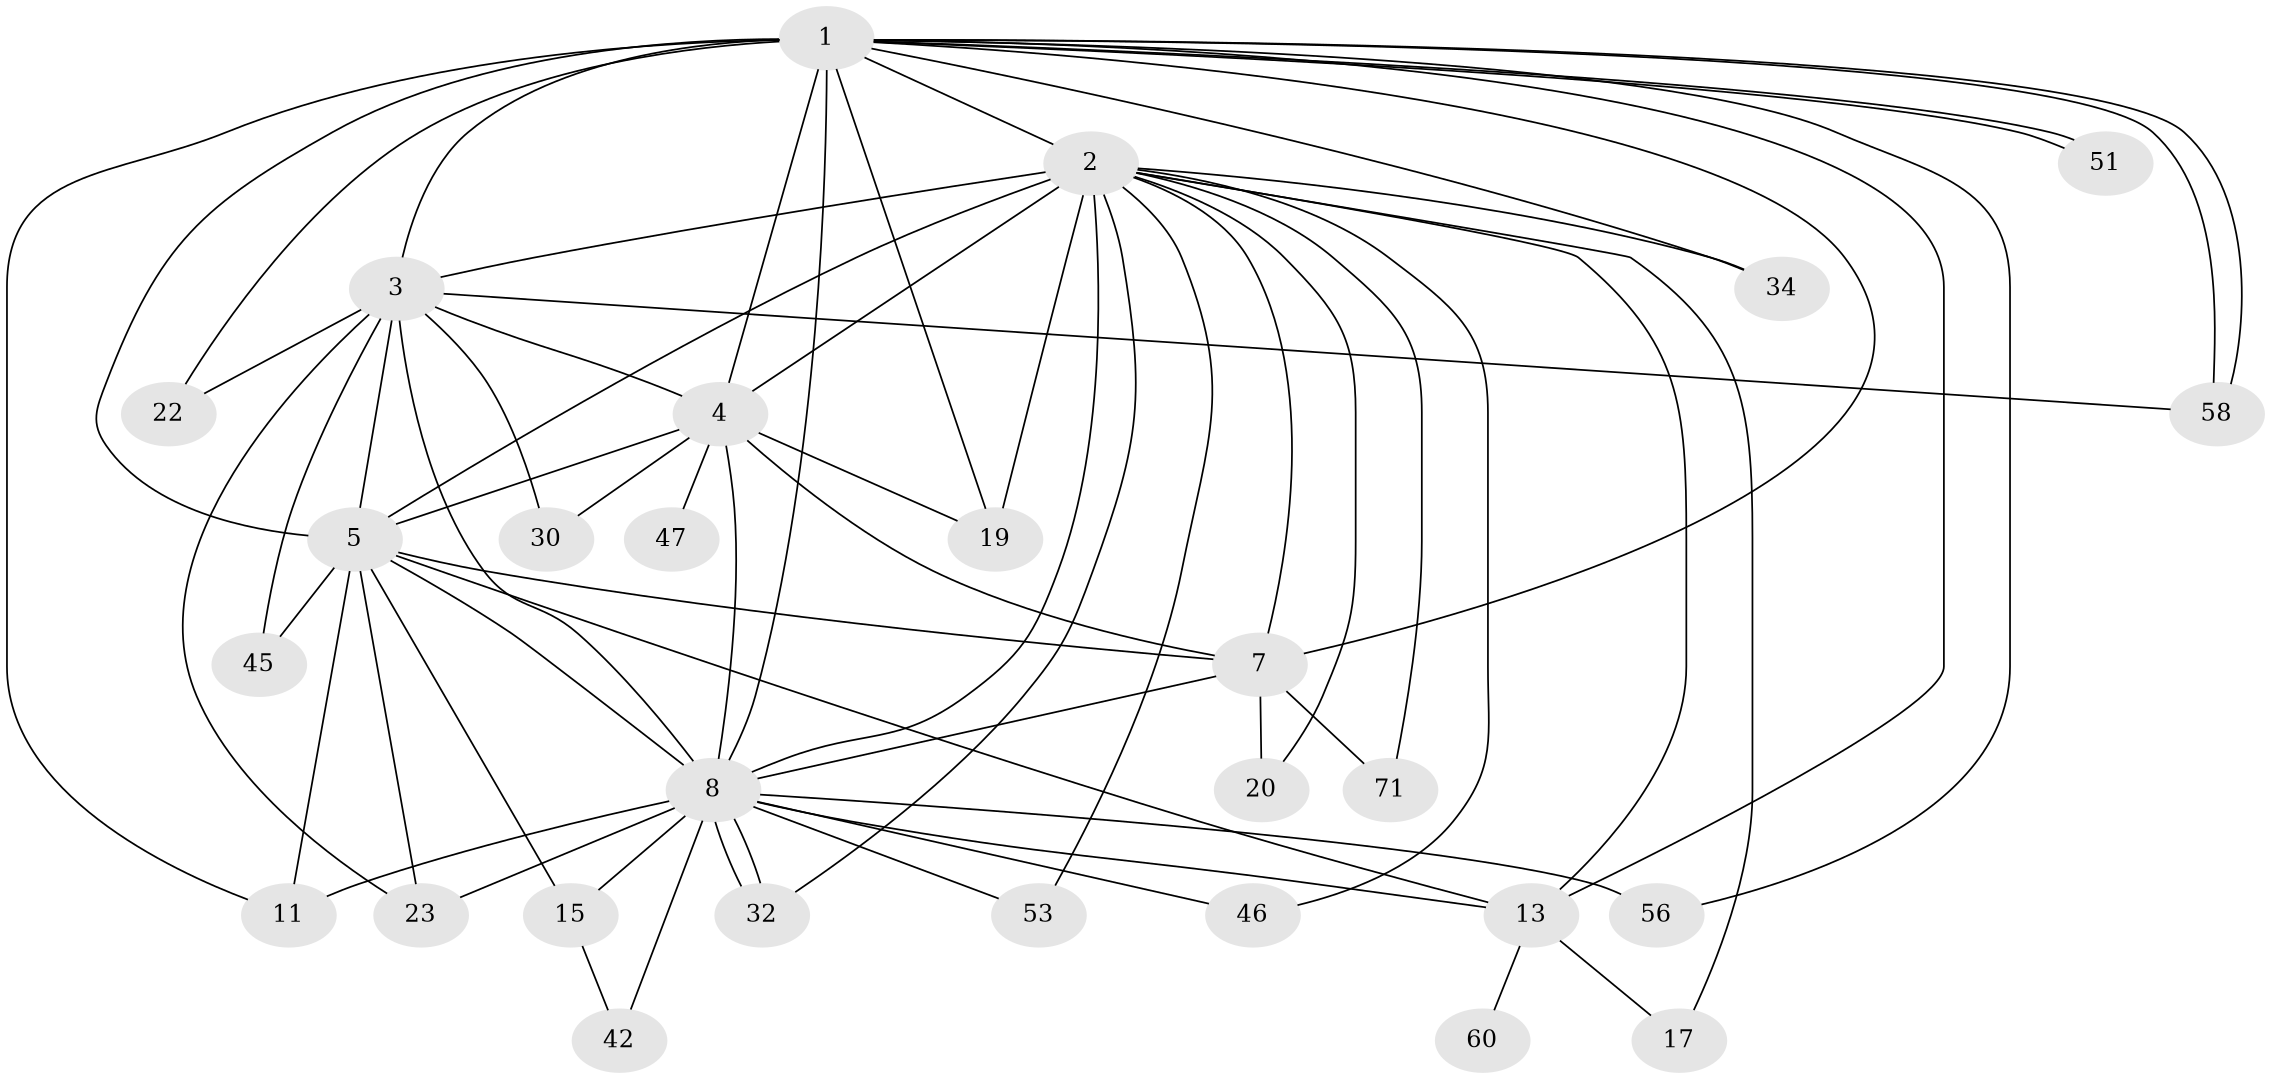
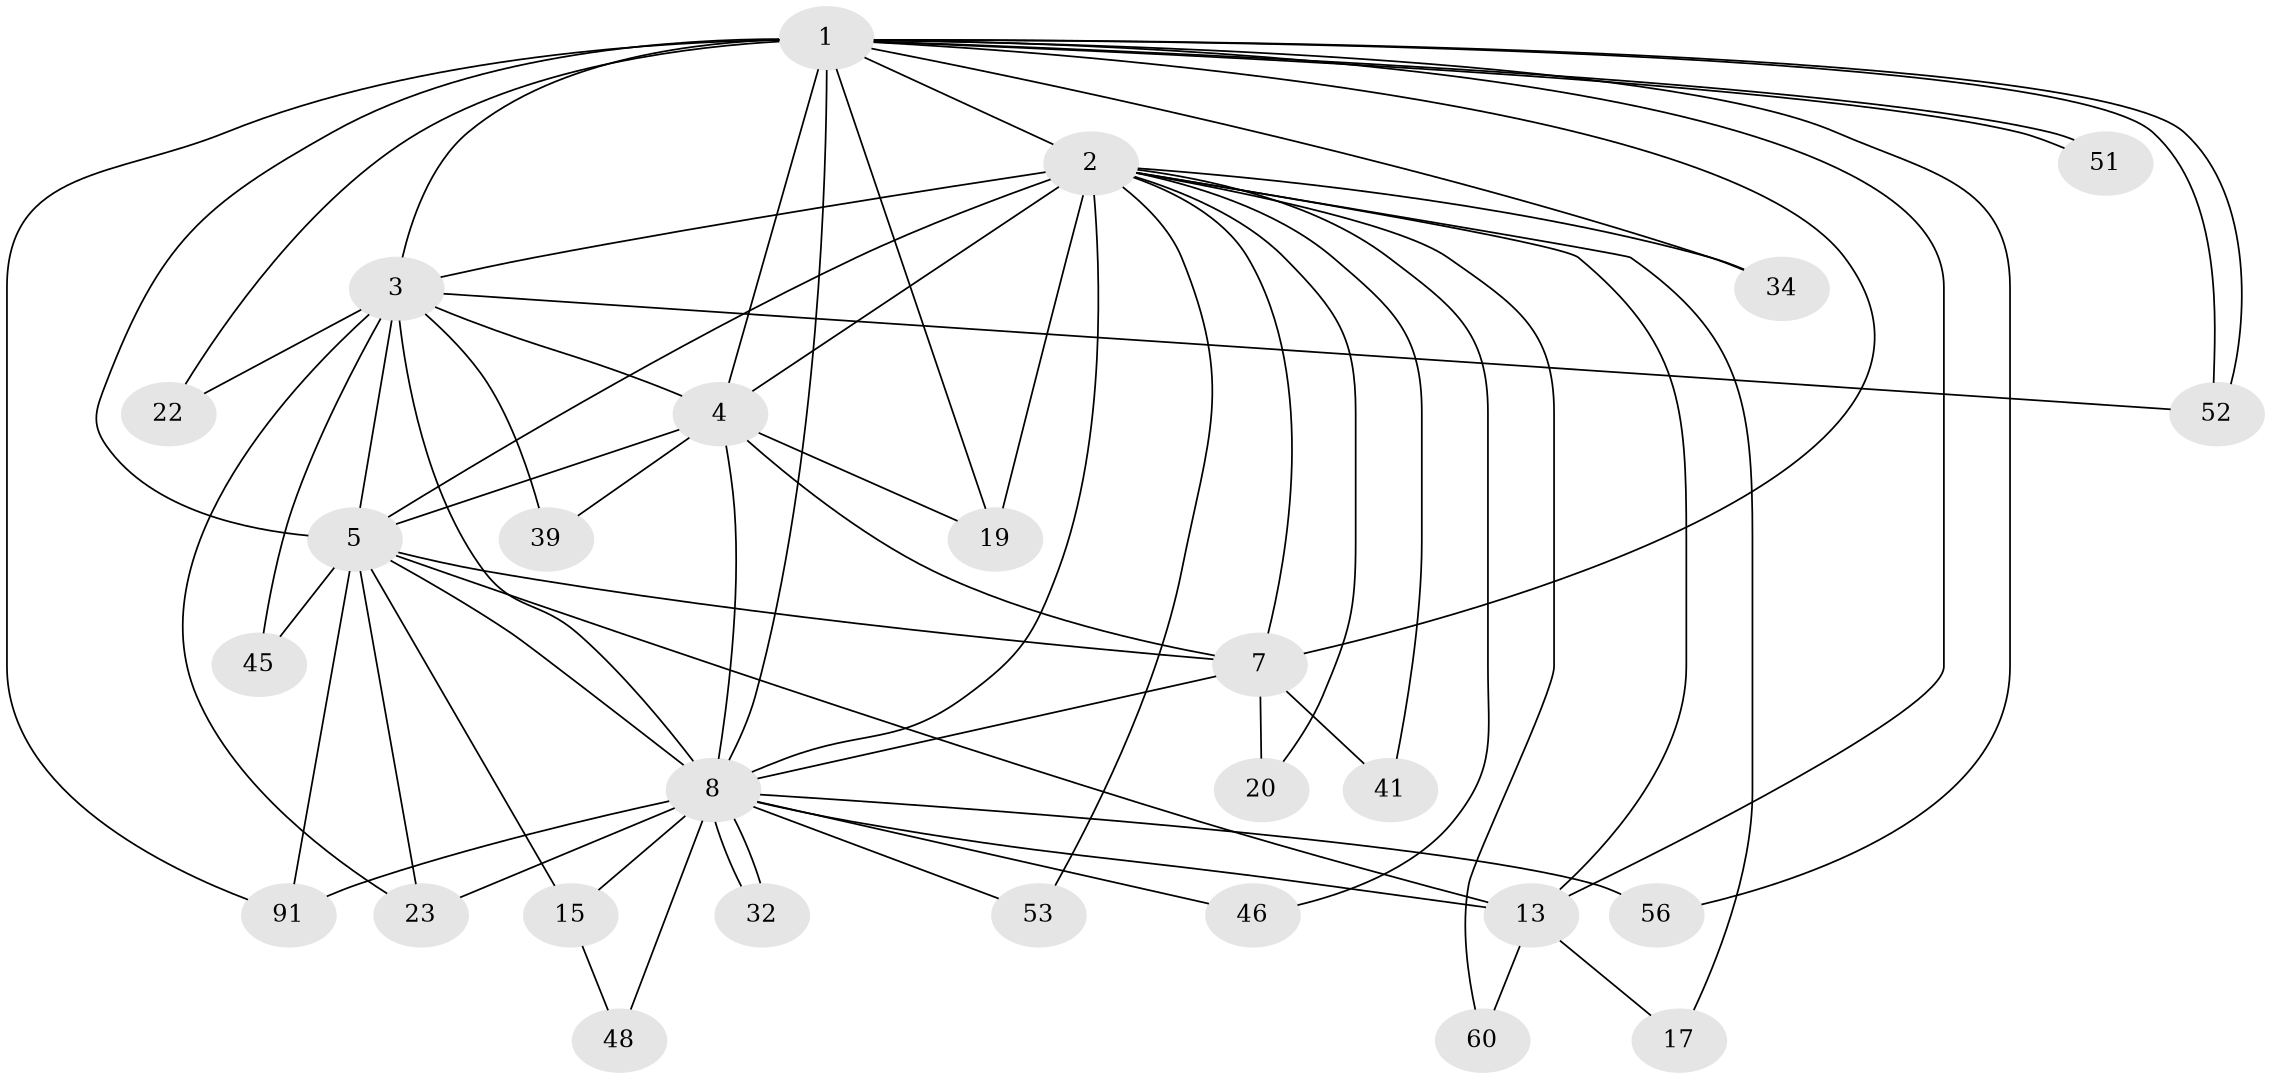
(2217, 414) -> (2217, 414)
(546, 539) -> (546, 539)
(672, 539) -> none
(1082, 599) -> (1554, 458)
(1390, 790) -> (1390, 790)
(289, 915) -> (289, 915)
(620, 1041) -> (620, 1041)
